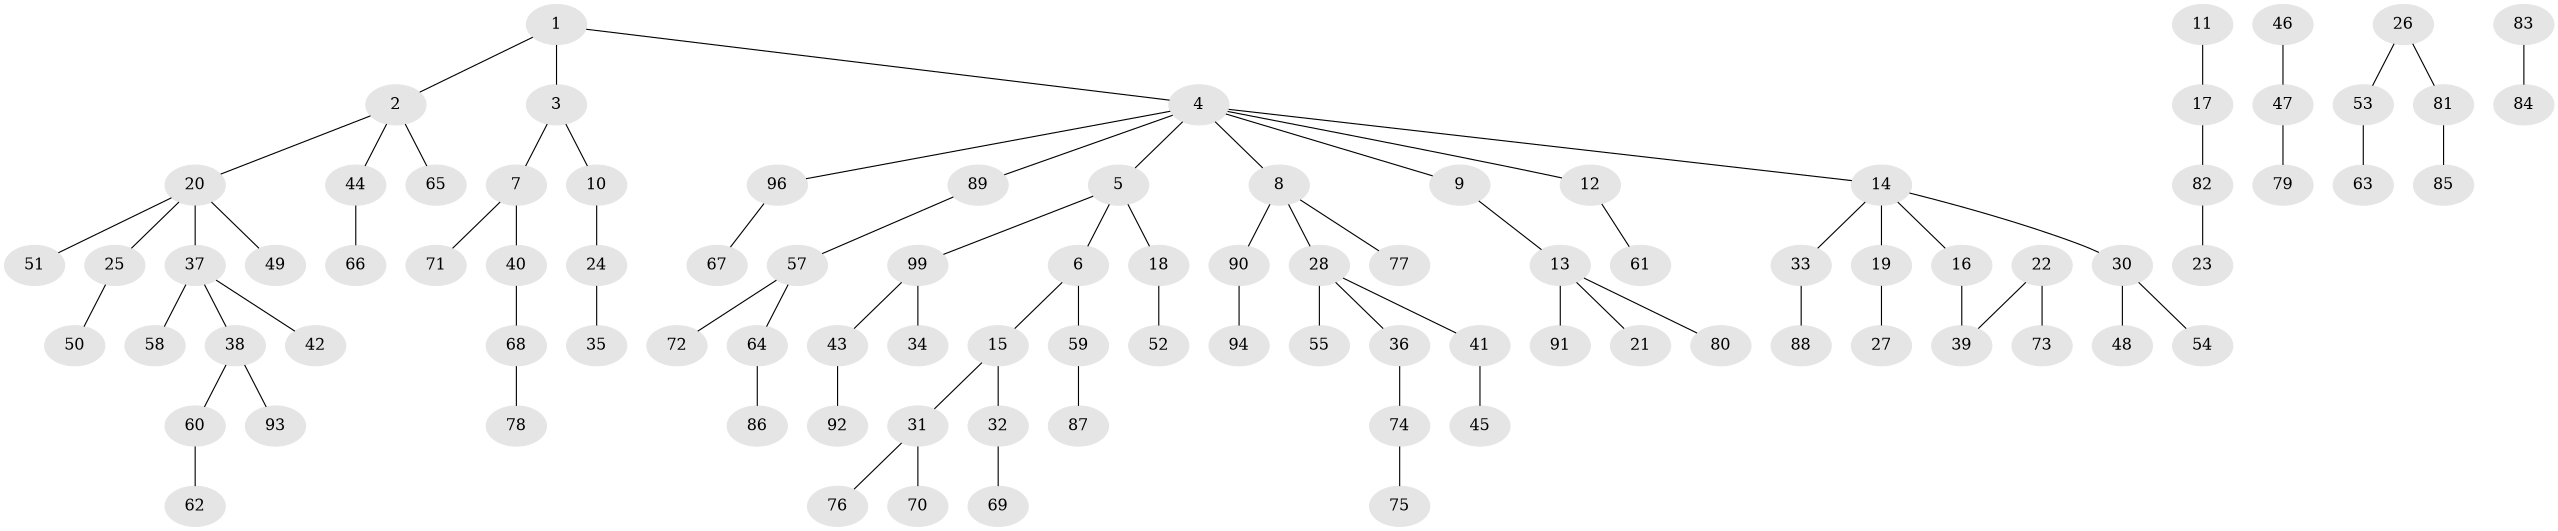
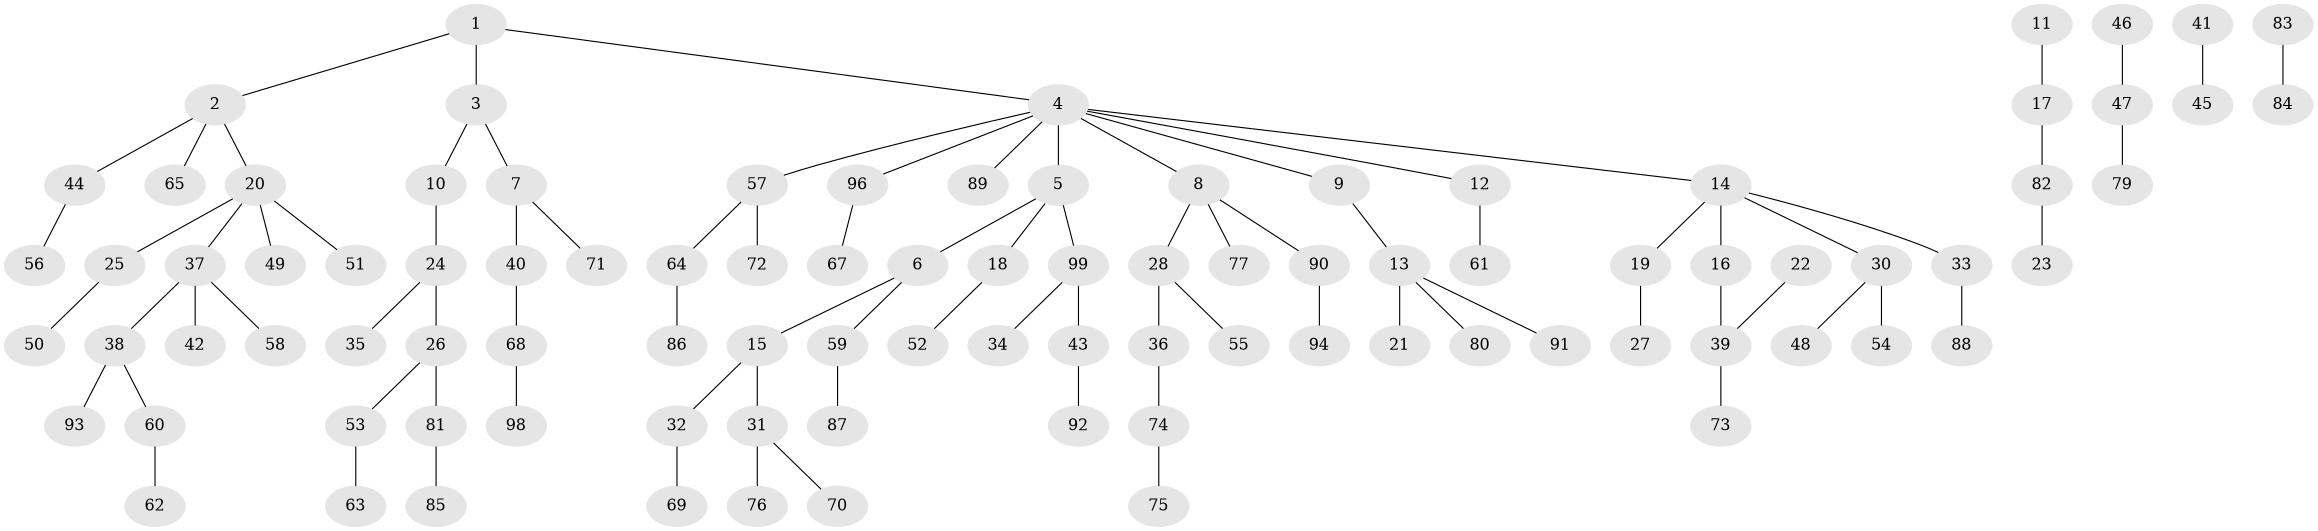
(888, 225) -> (906, 142)
(356, 265) -> (35, 265)
none -> (436, 306)
(1400, 306) -> none
(2042, 306) -> (1721, 386)
(516, 426) -> (516, 426)
